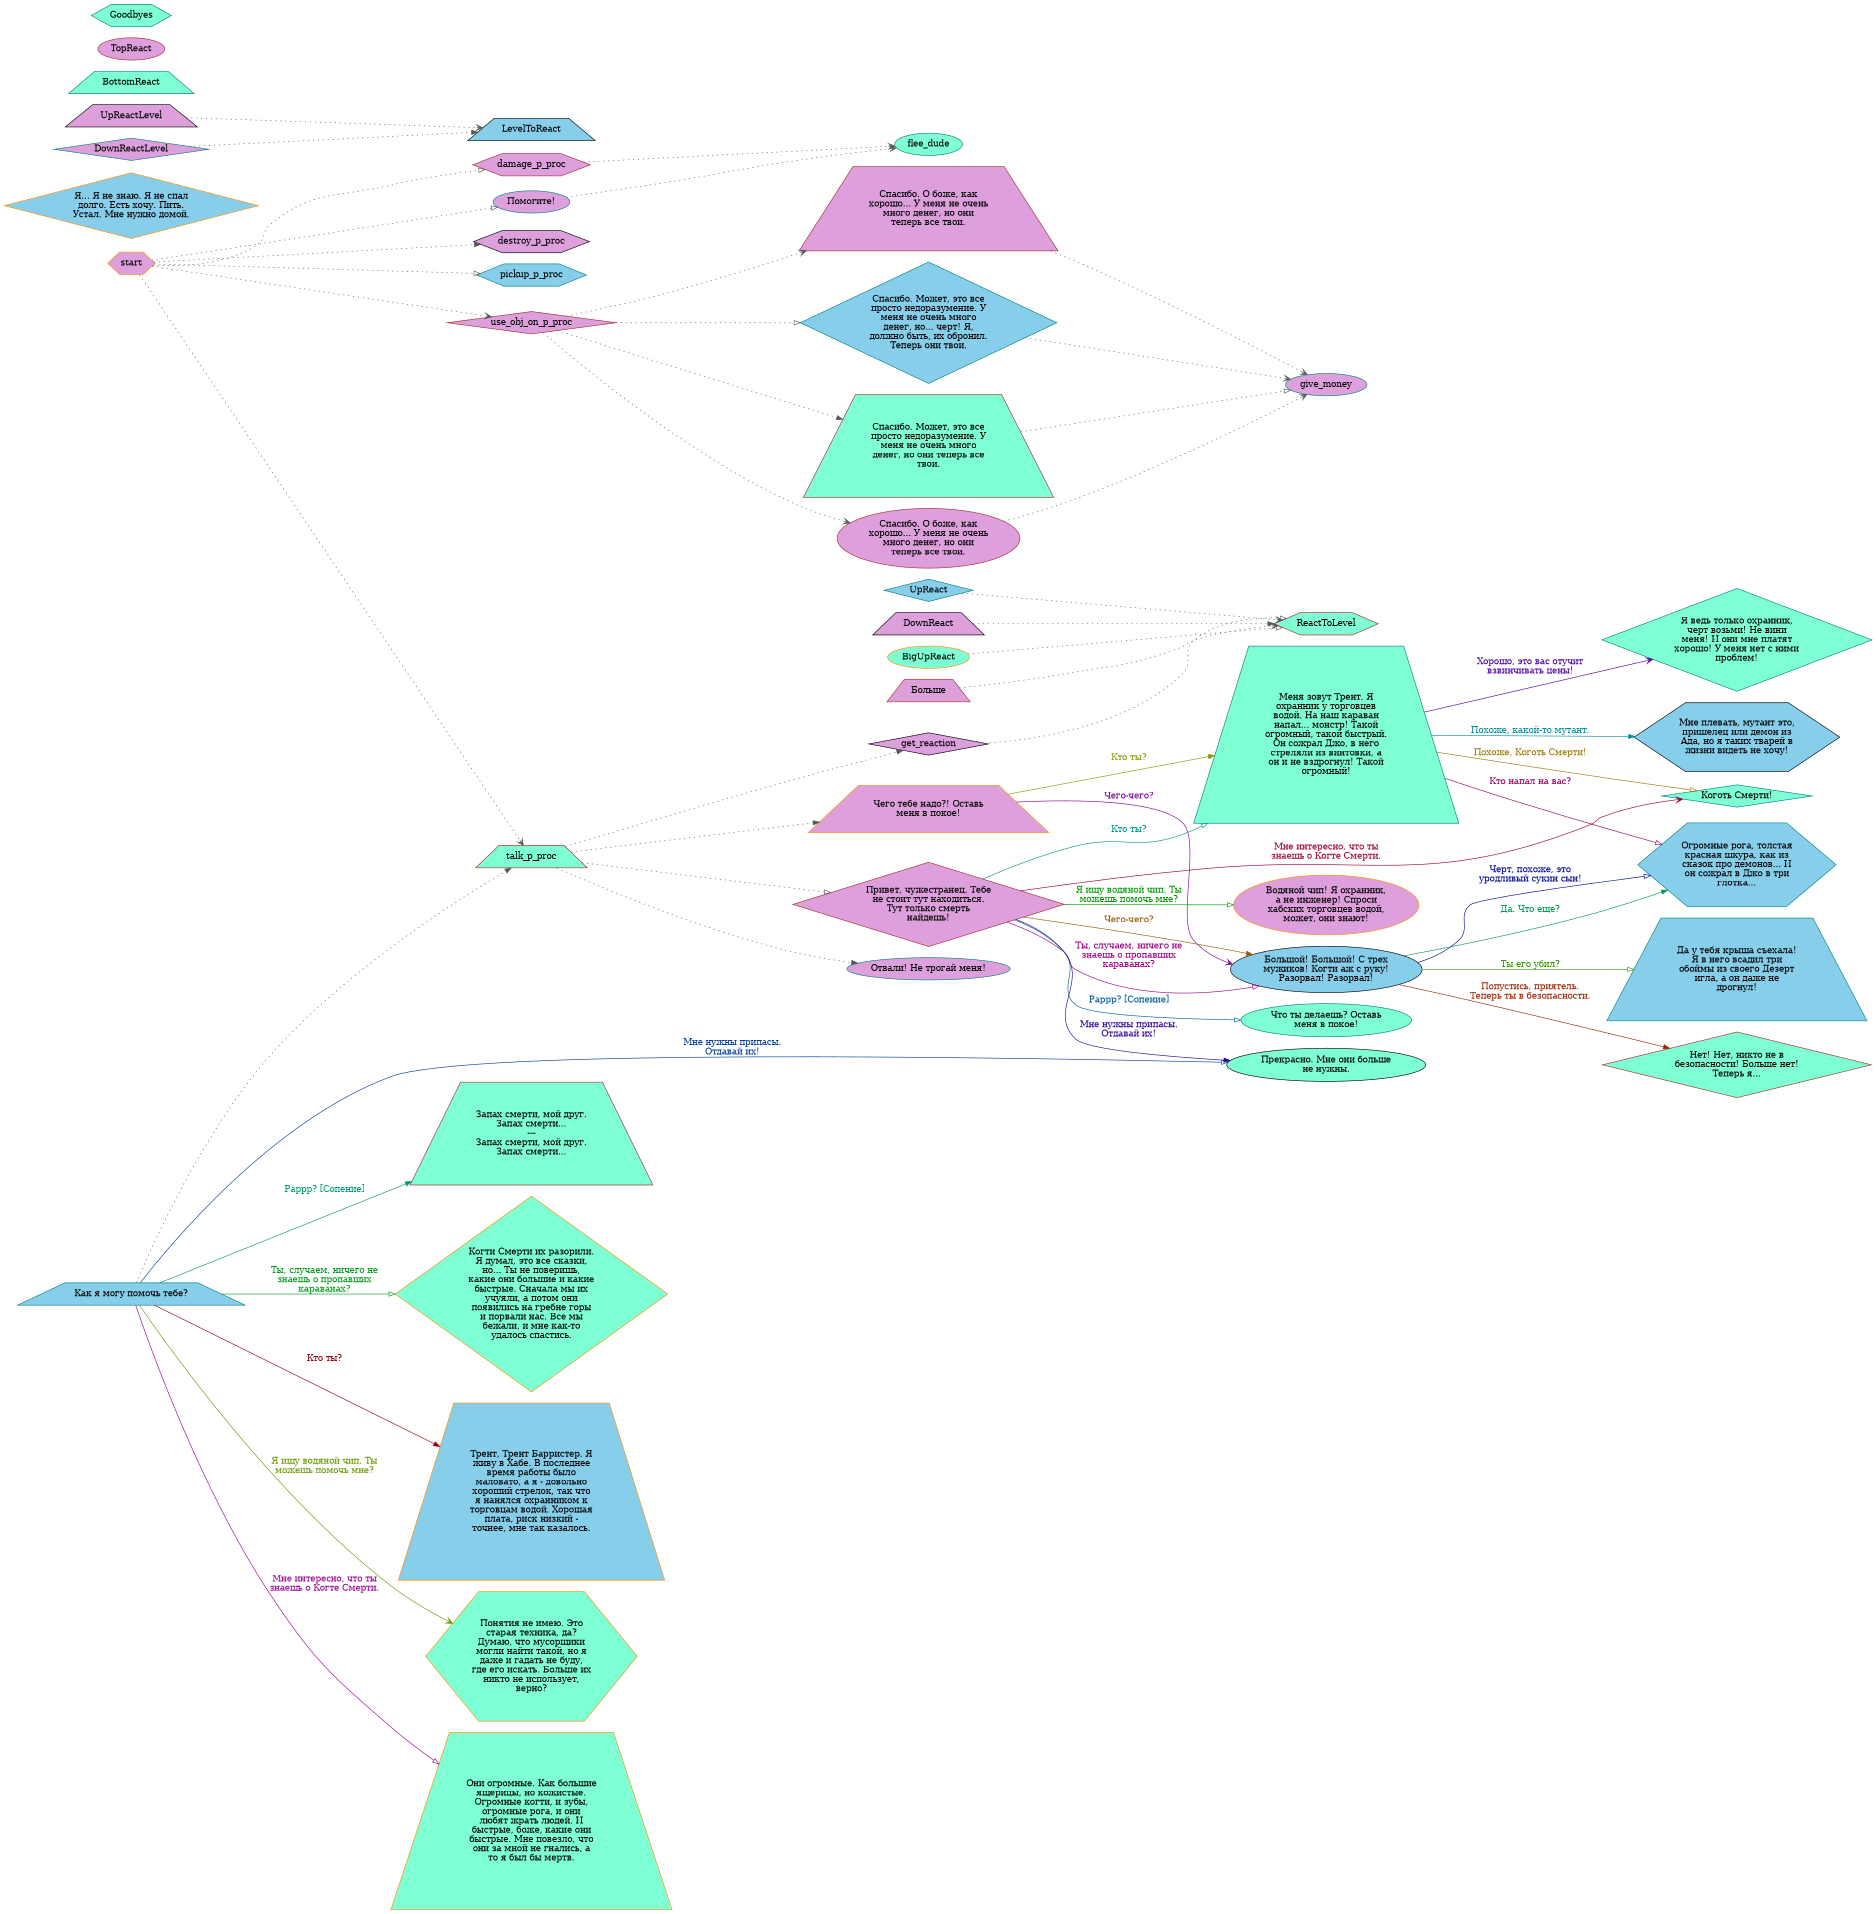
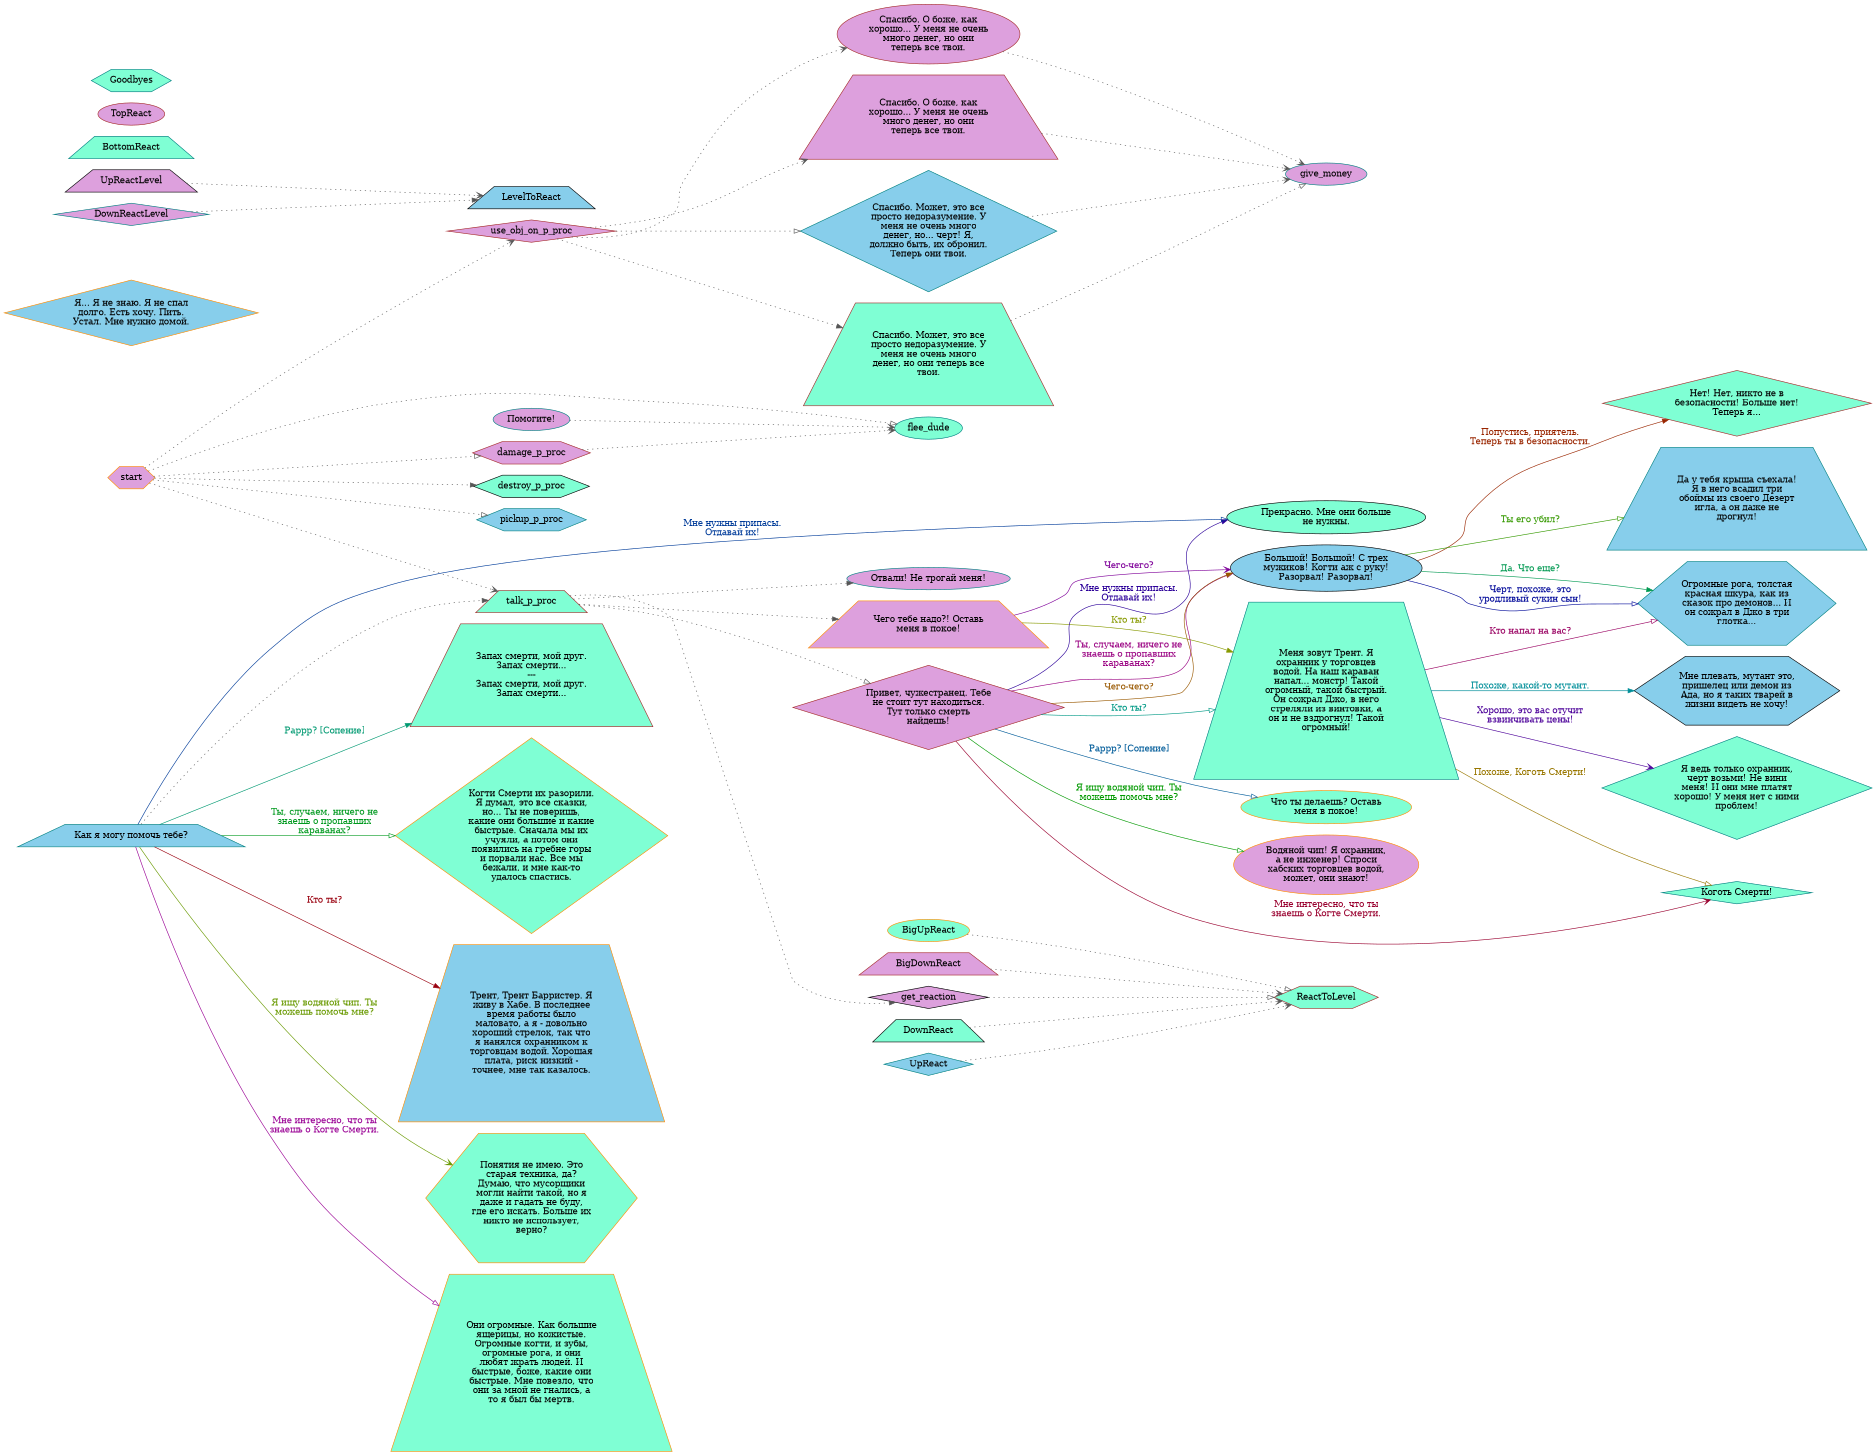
(322, 234) -> (515, 394)
(531, 242) -> (531, 486)
(929, 624) -> (929, 1031)
(1120, 624) -> (1123, 1014)
(929, 691) -> (929, 964)
(1326, 1020) -> (1326, 807)
